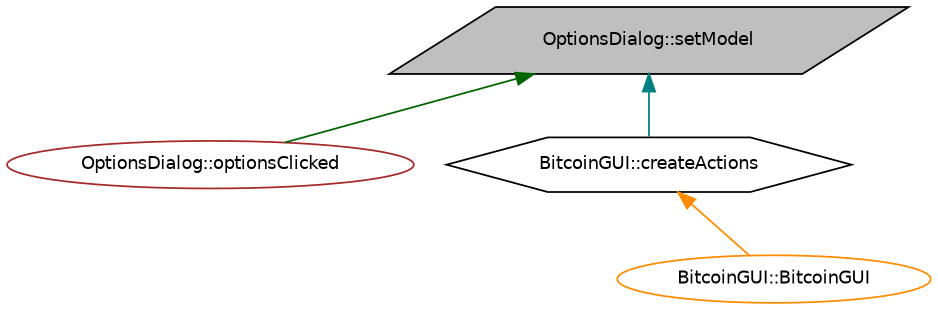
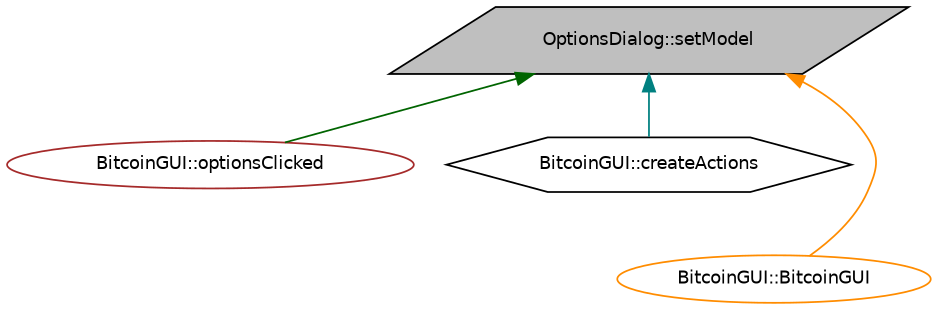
(210, 165) -> (210, 165)
(720, 230) -> (876, 165)
